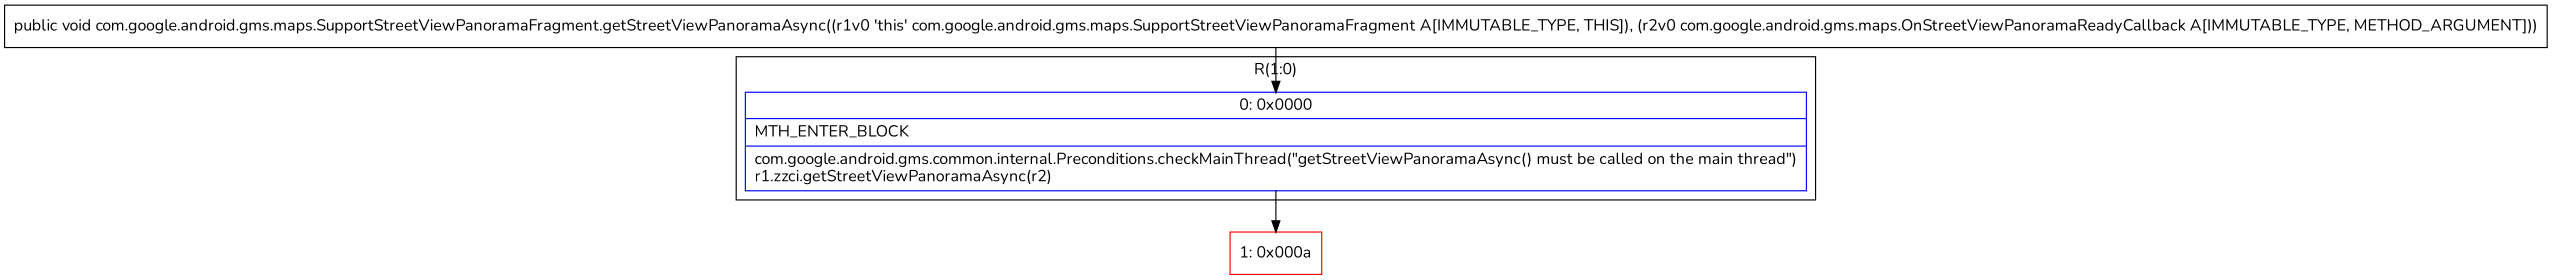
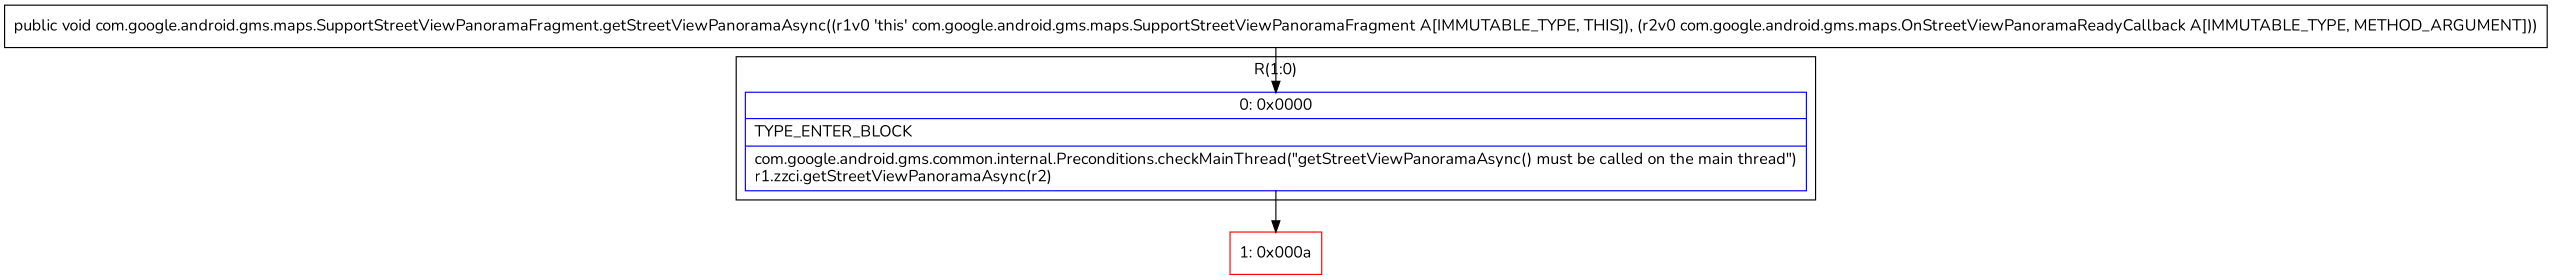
(832, 132) -> (834, 132)
